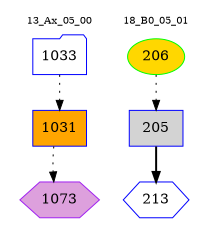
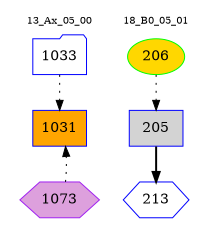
(53, 159) -> (66, 169)
